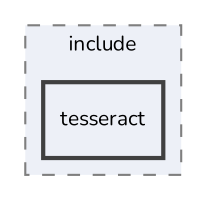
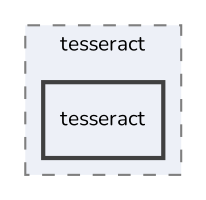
(103, 45) -> (103, 45)
